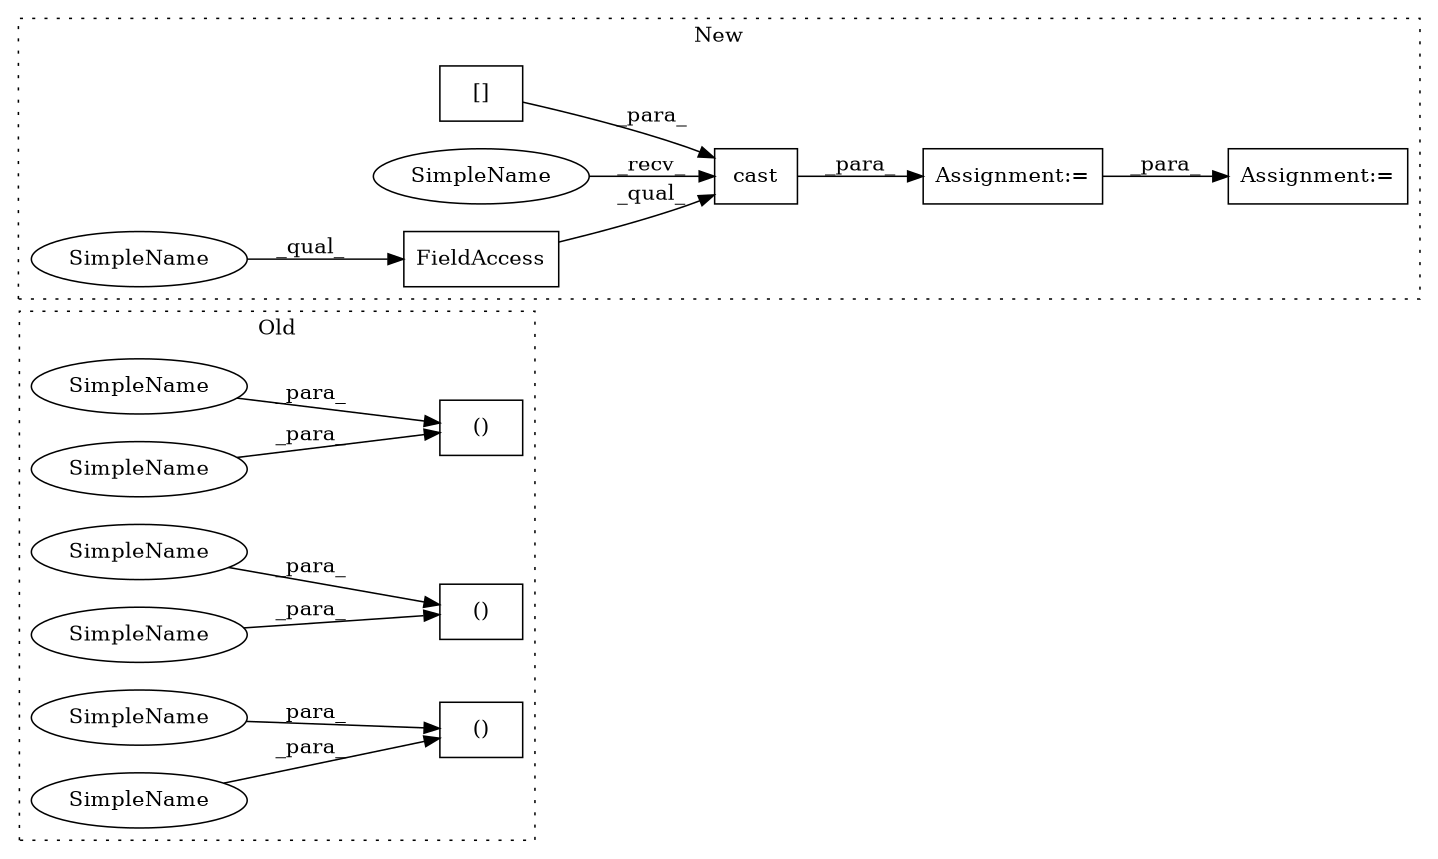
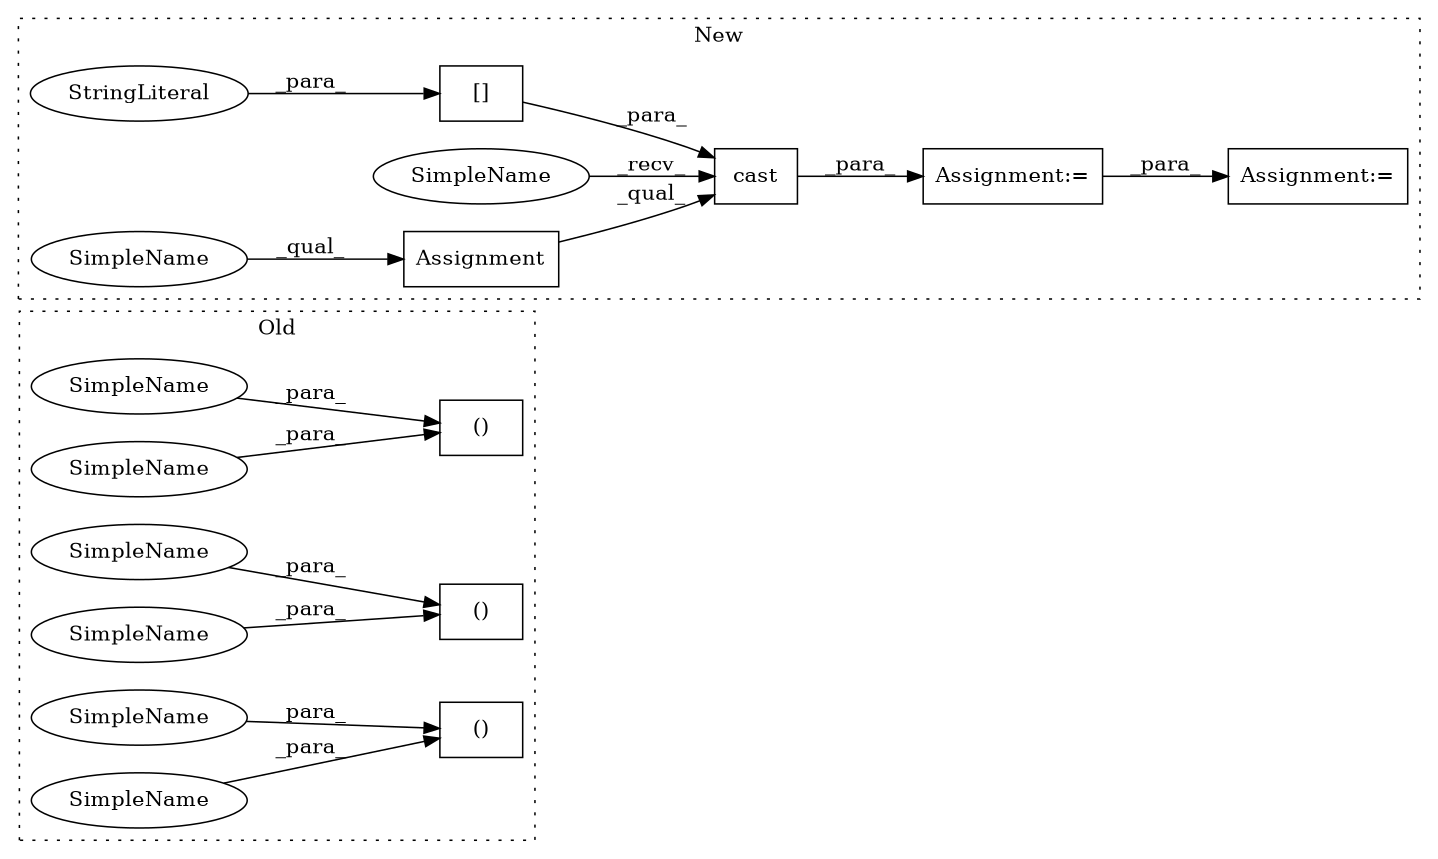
none -> (139, 94)
(481, 259) -> (481, 259)
